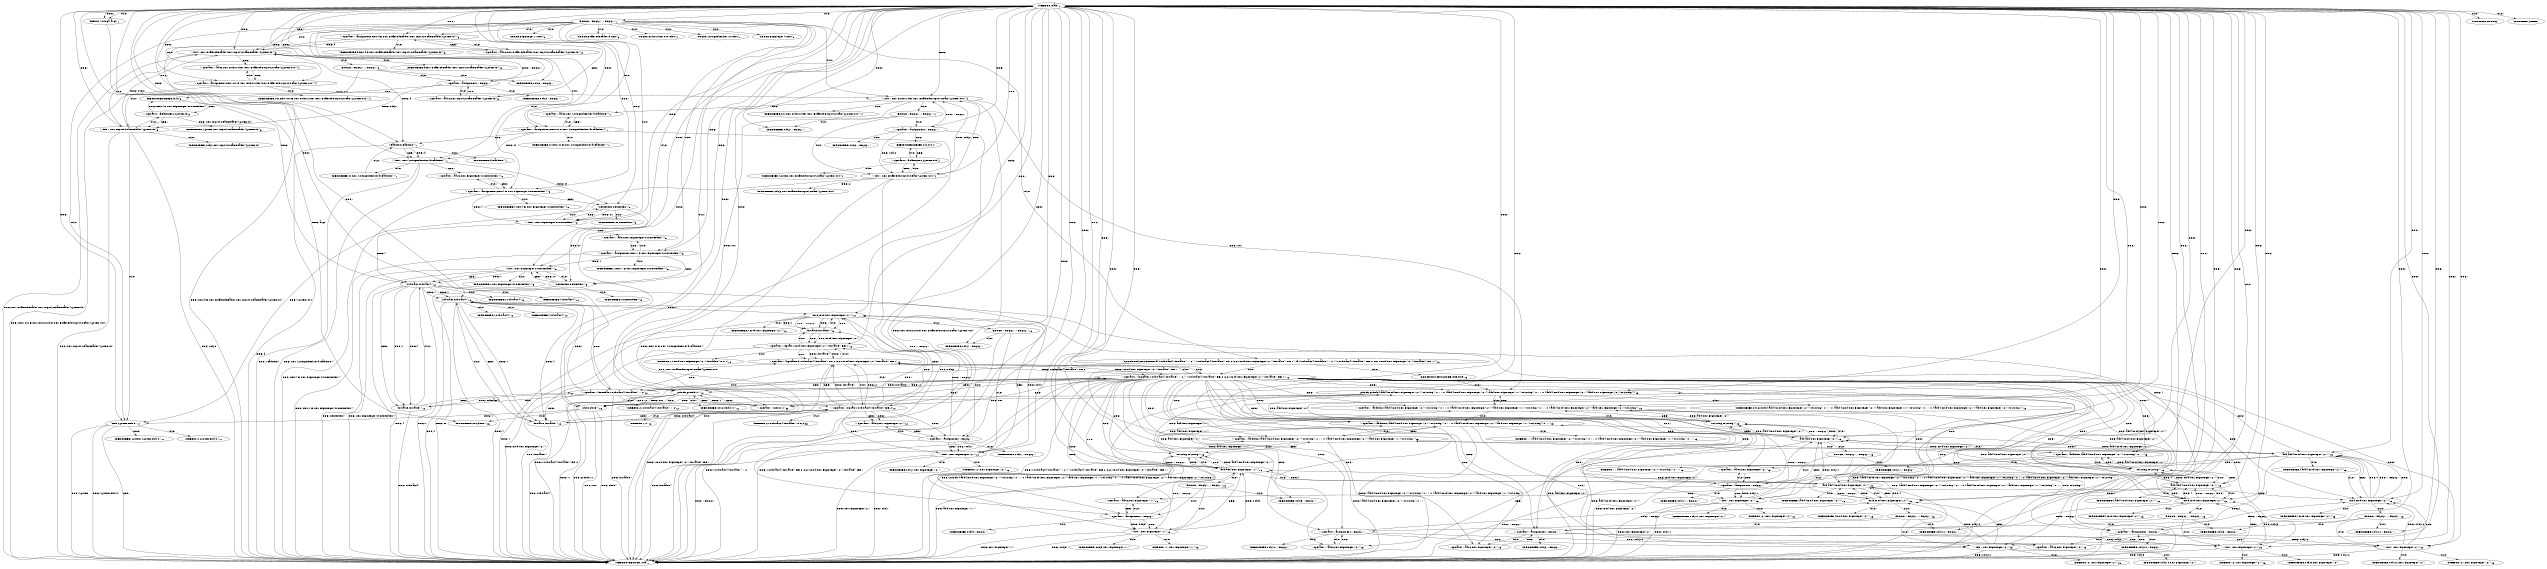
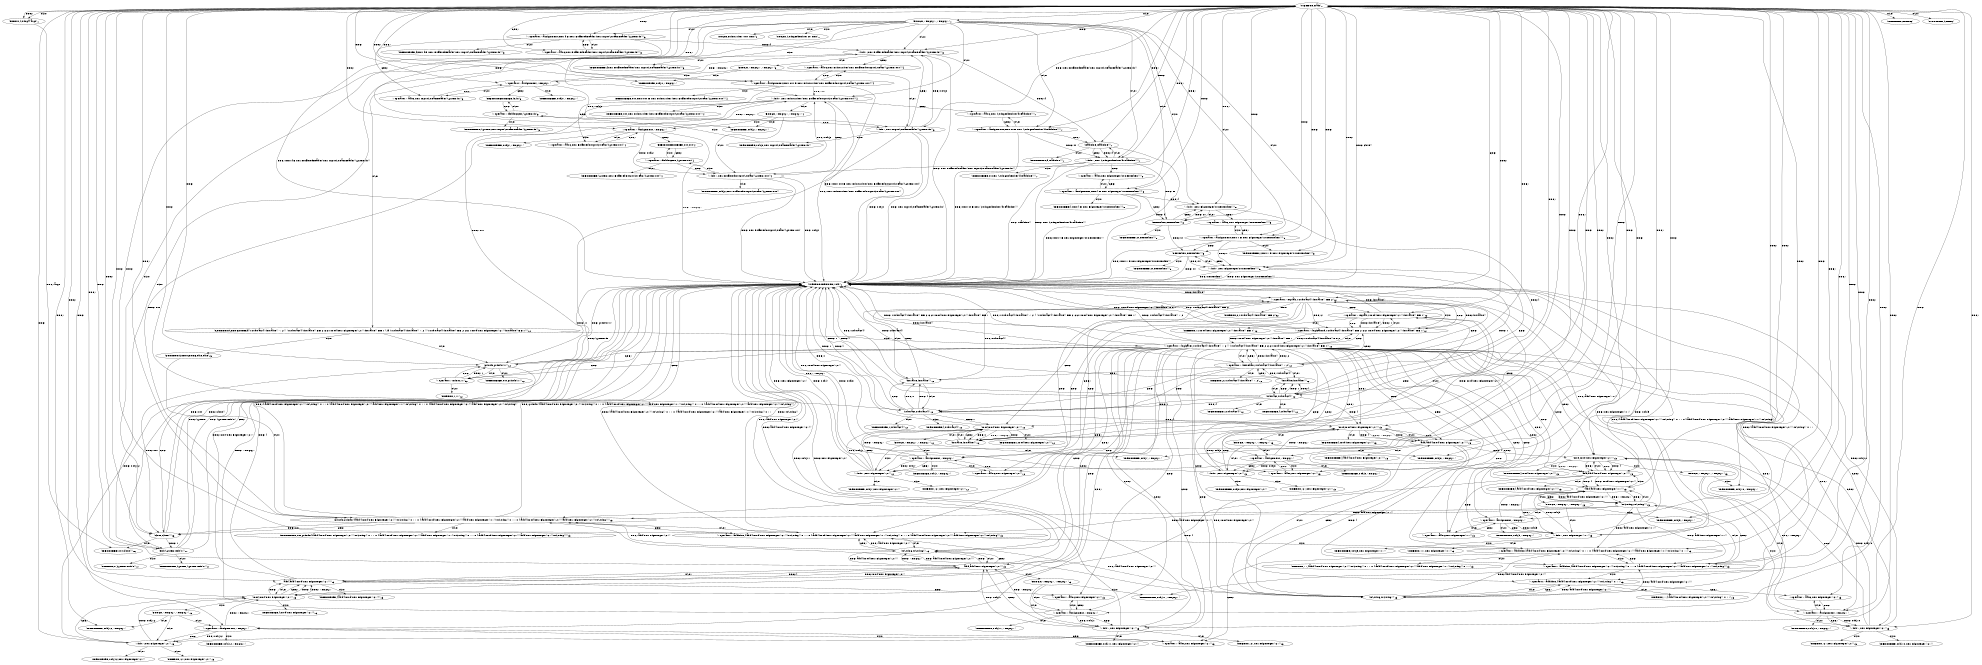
(527, 37) -> none
(598, 37) -> none
(777, 37) -> none
(85, 68) -> (1096, 68)
(1013, 91) -> (1193, 91)
(178, 106) -> (516, 106)
(147, 122) -> (658, 125)
(225, 122) -> (513, 122)
(571, 145) -> none
none -> (587, 145)
(374, 157) -> (1114, 152)
(735, 168) -> (1326, 136)
(846, 184) -> (744, 184)
(472, 222) -> none
(133, 277) -> (598, 338)
(504, 284) -> none
(2249, 284) -> (1364, 145)
(642, 400) -> (1475, 331)
(730, 400) -> (493, 373)
(817, 416) -> (1284, 307)
(137, 431) -> (183, 559)
(713, 456) -> (1059, 289)
